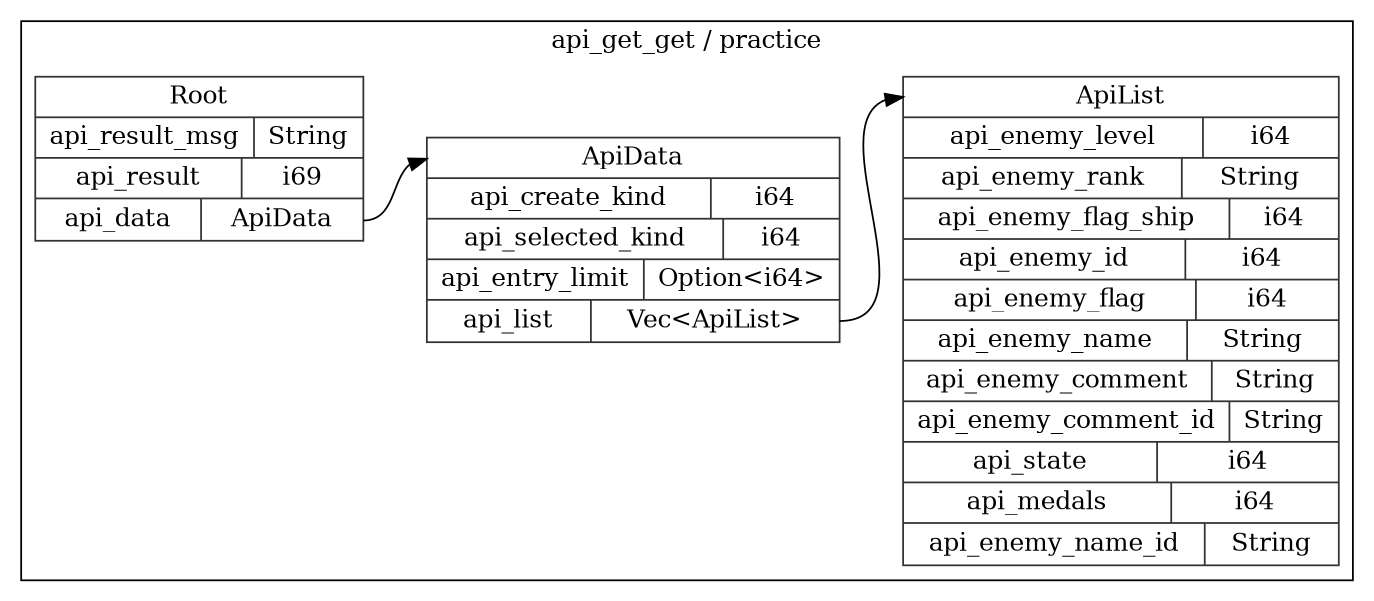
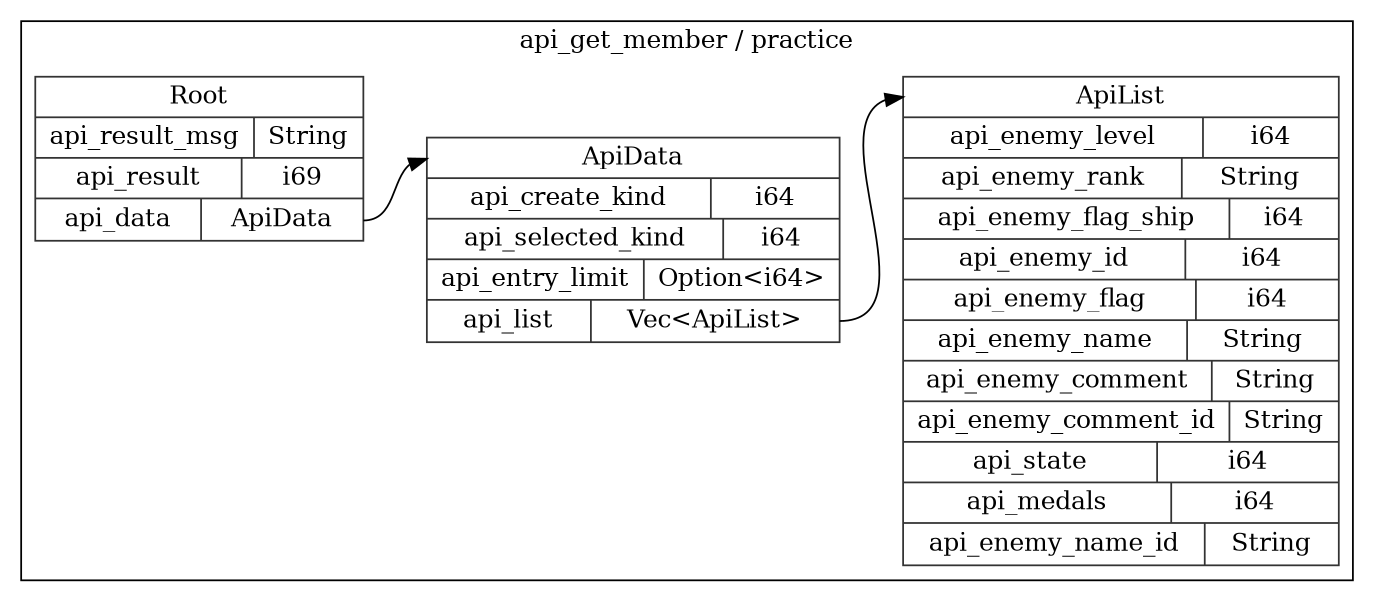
(687, 41) -> (687, 41)
